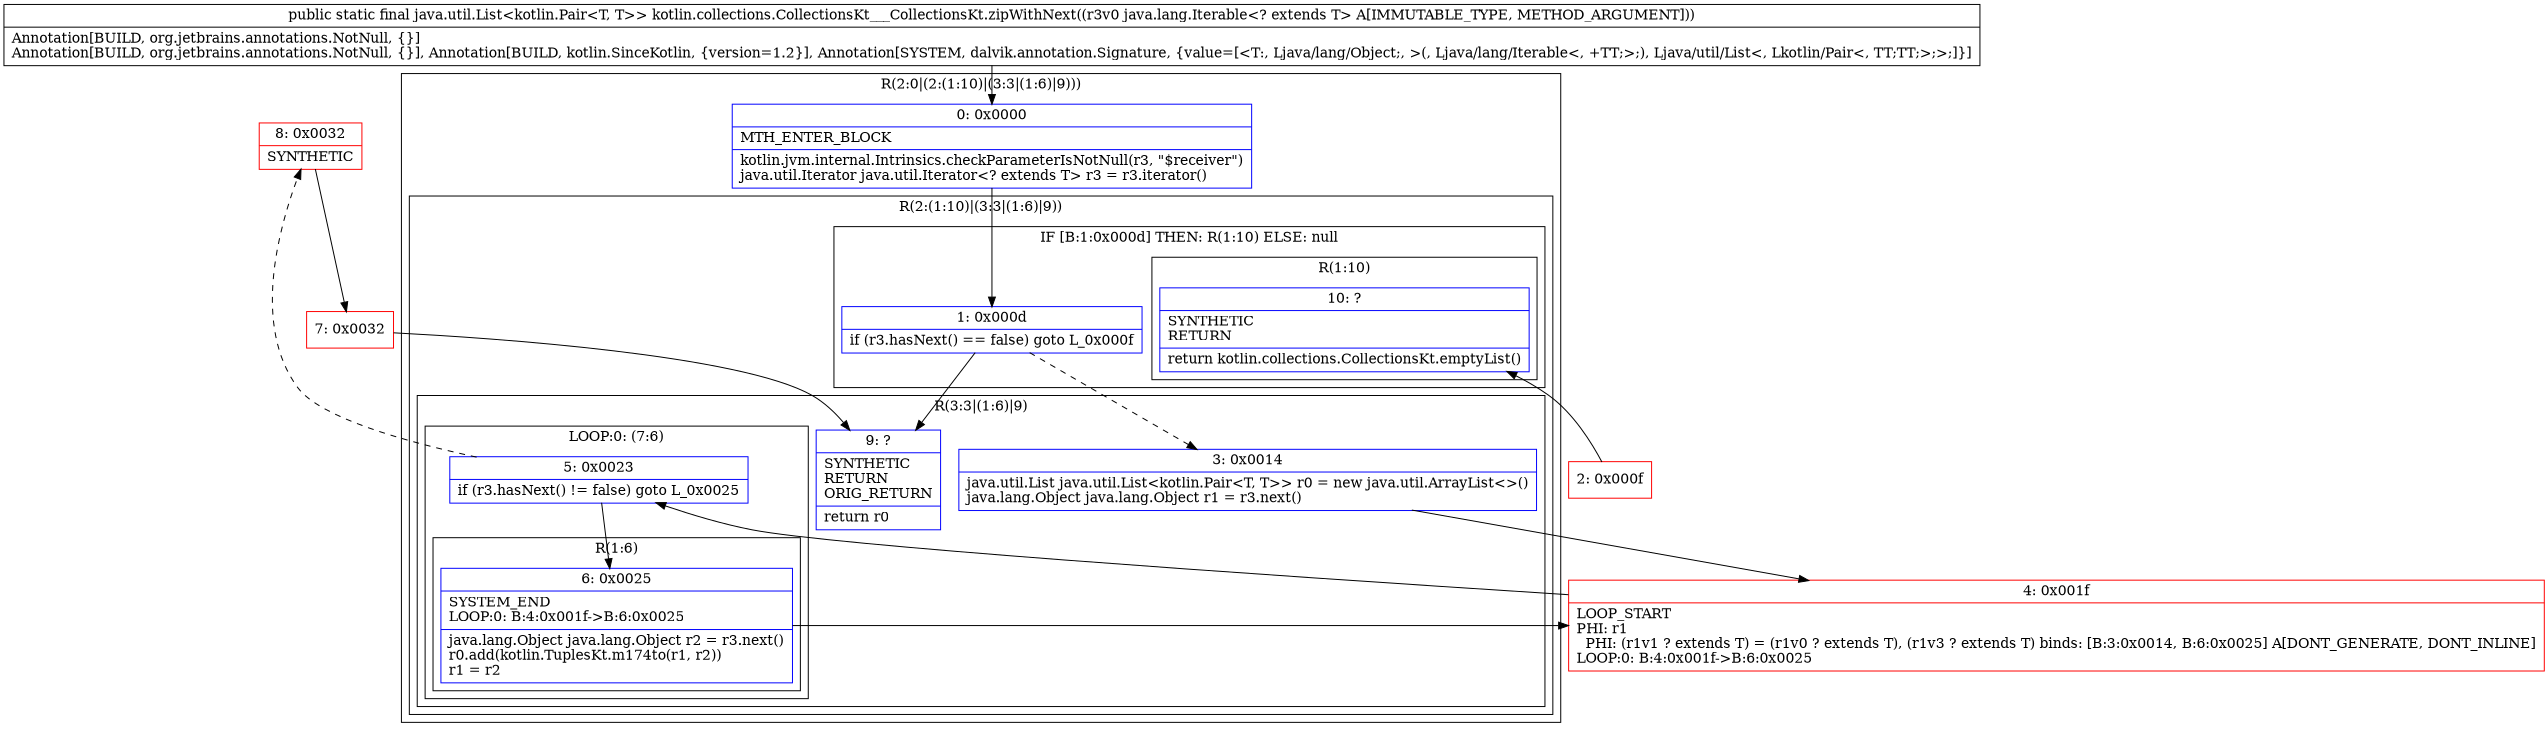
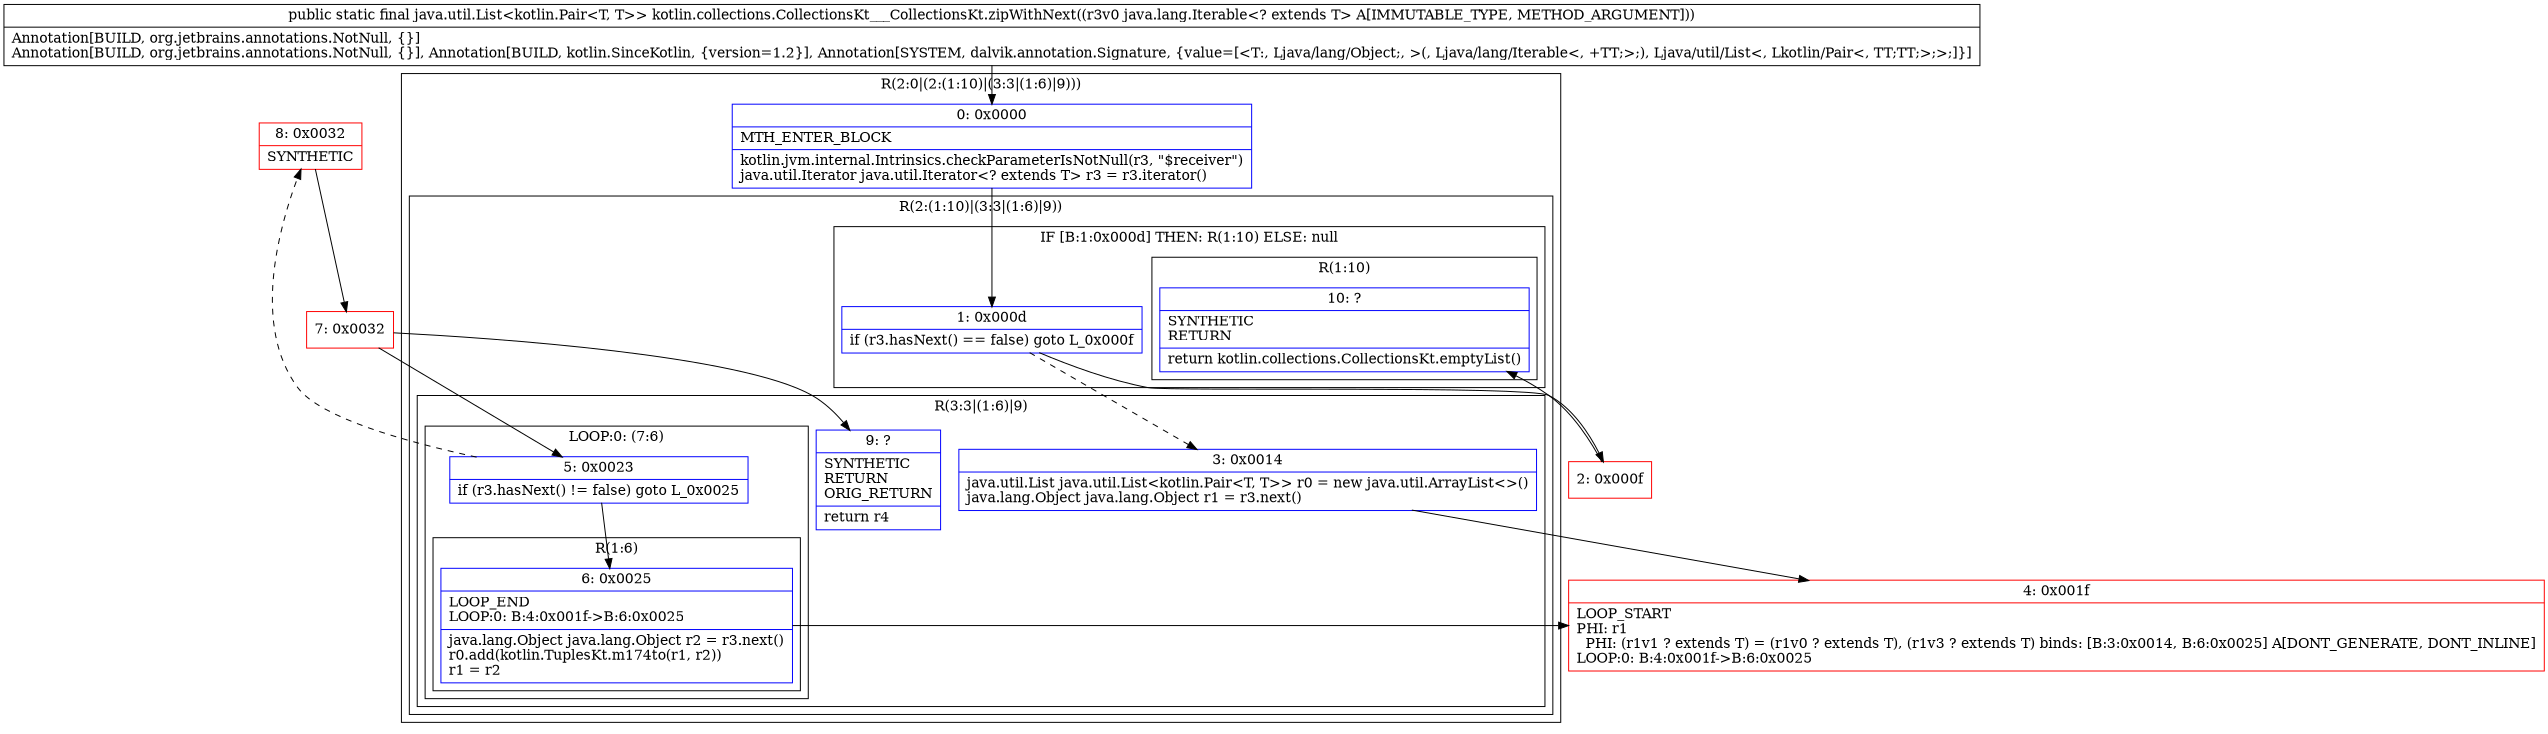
(954, 380) -> (1330, 389)
(857, 517) -> (857, 517)
(1115, 564) -> (471, 403)
(500, 602) -> (489, 602)
